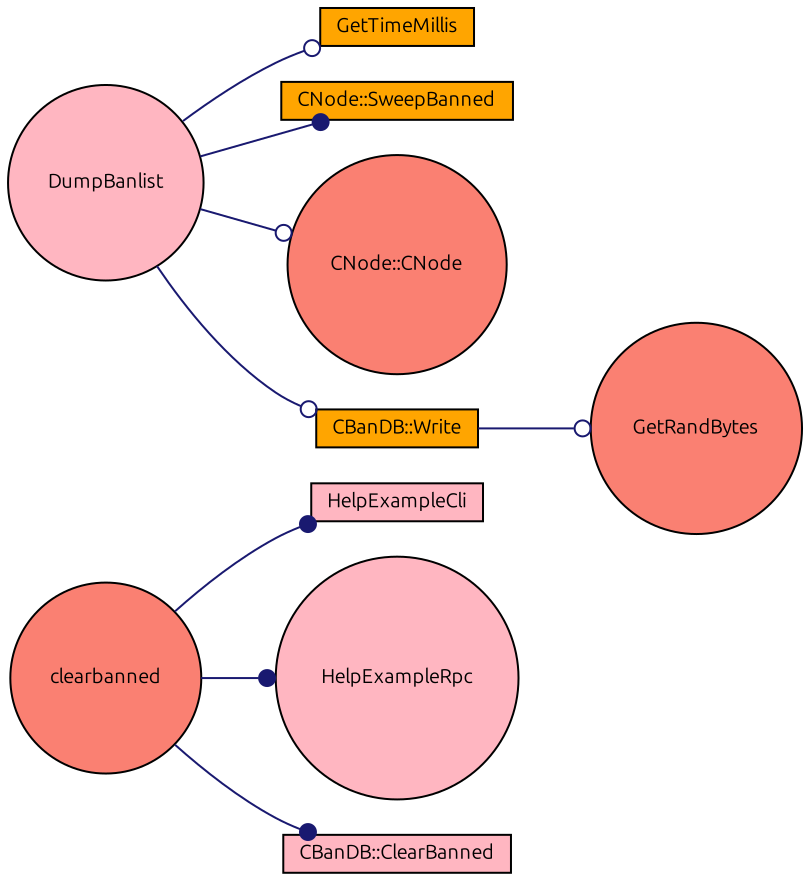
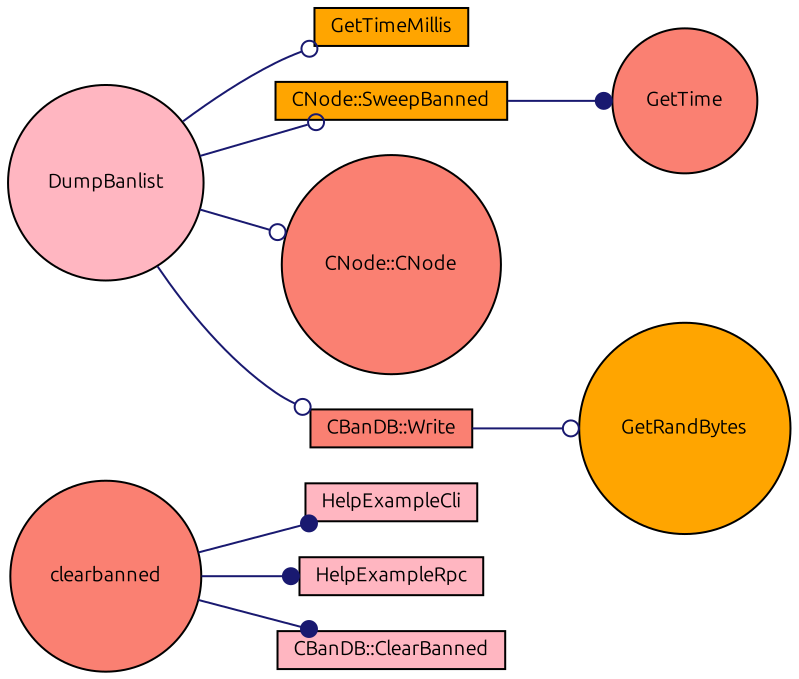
none -> (685, 101)
(256, 140) -> (254, 140)
(397, 428) -> (391, 428)
(696, 428) -> (685, 428)
(397, 678) -> (391, 576)
